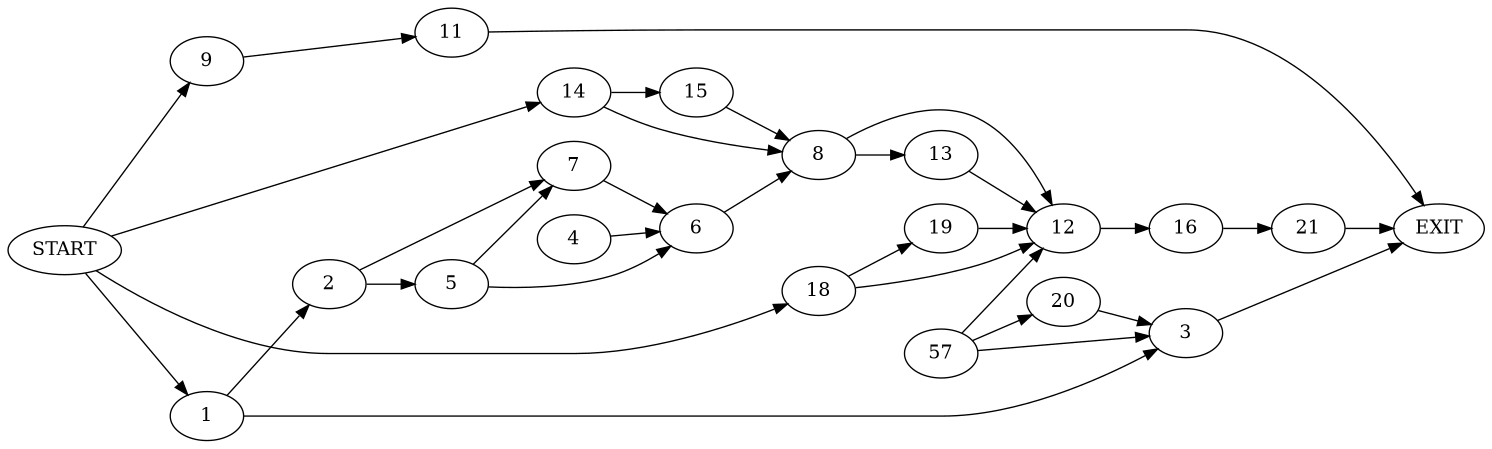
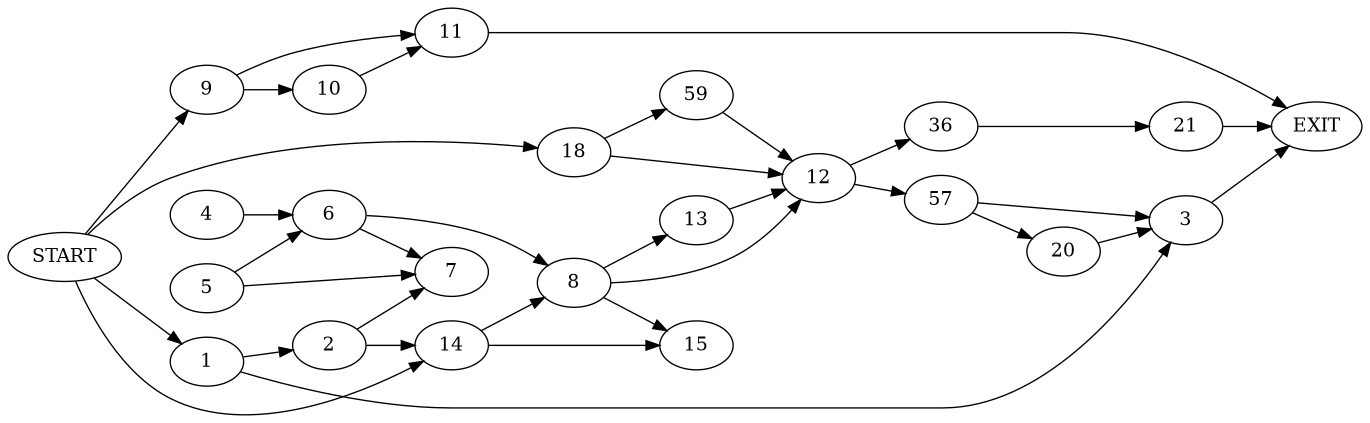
none -> (329, 90)
(752, 121) -> (629, 311)
(629, 194) -> (384, 240)
(941, 228) -> (696, 95)
(1186, 228) -> (941, 126)
(384, 284) -> (384, 345)
(998, 296) -> (873, 188)
